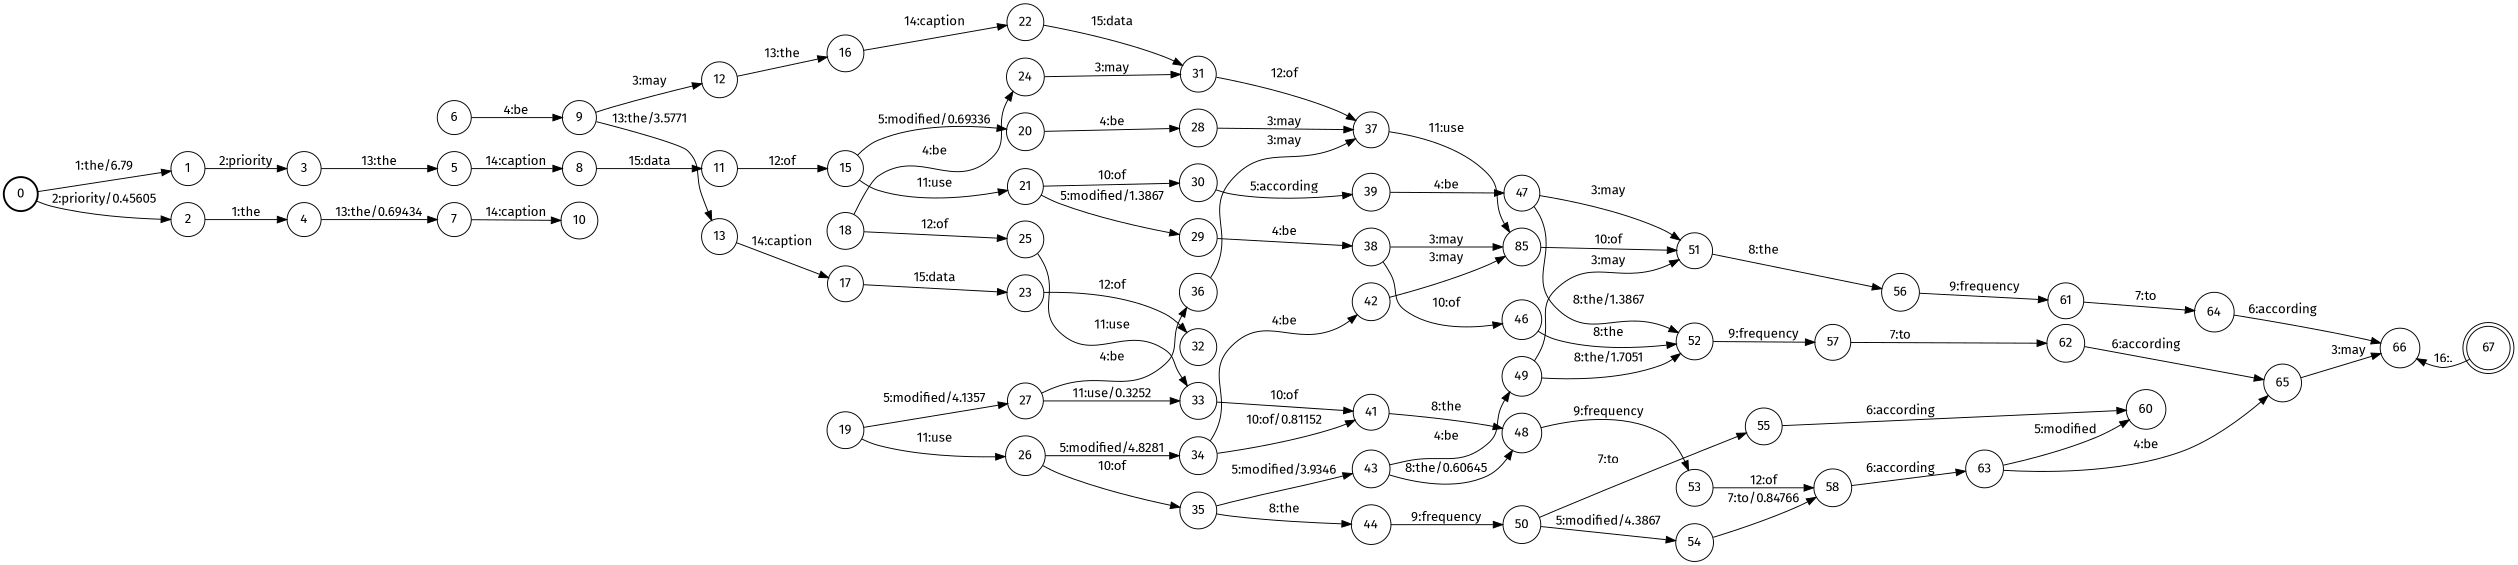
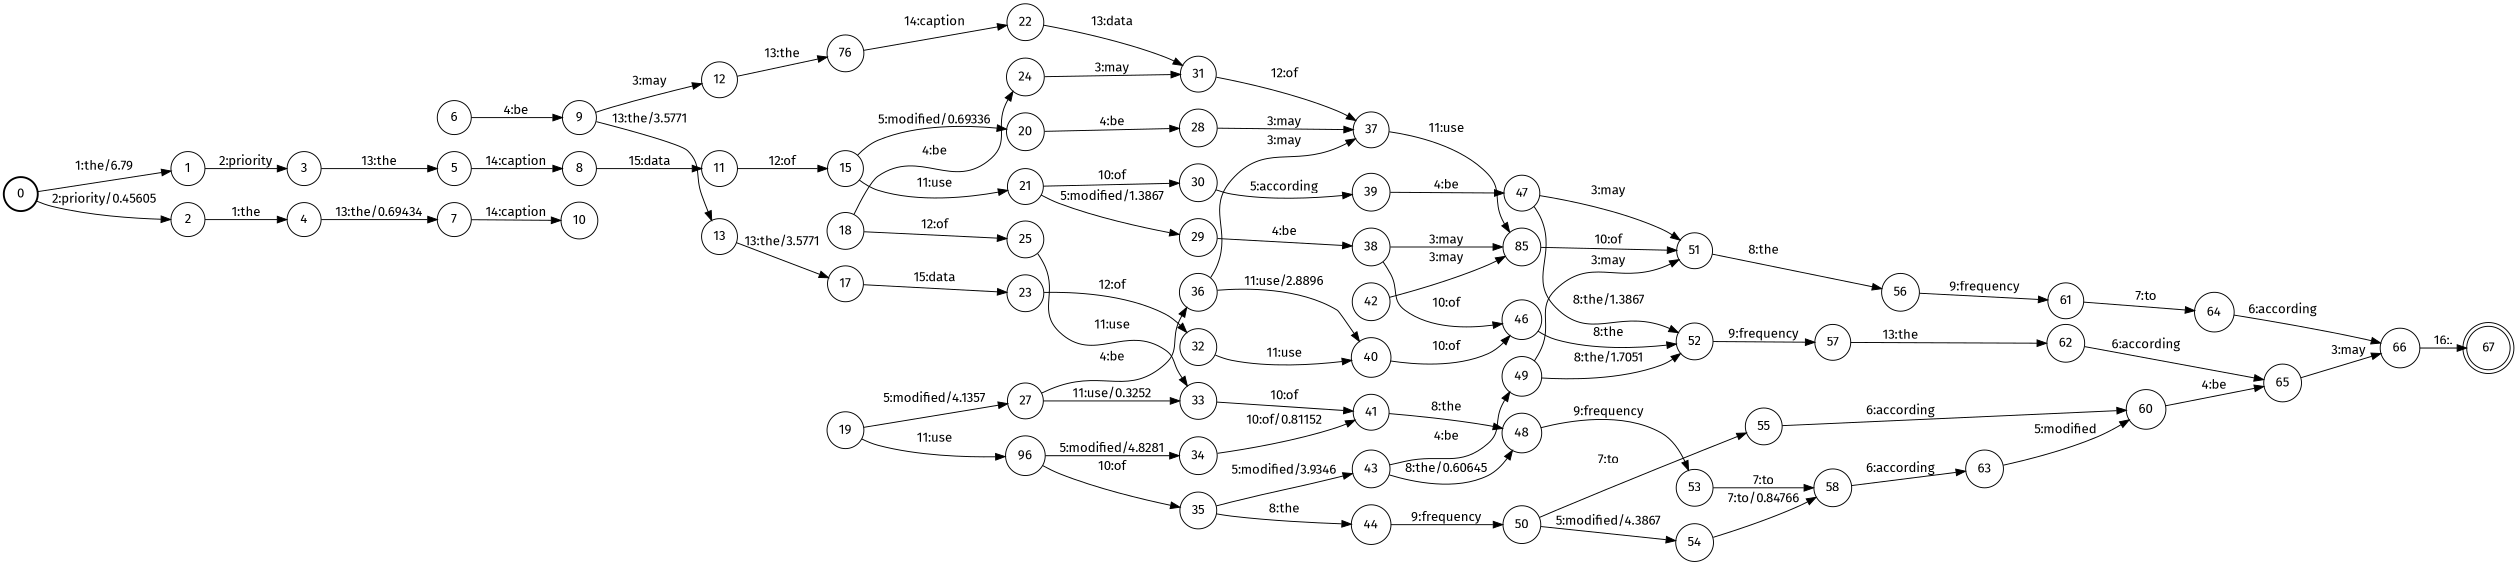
(1112, 22) -> (1112, 22)
(845, 53) -> (845, 53)
(782, 242) -> (782, 242)
(1901, 335) -> (1901, 335)
(1241, 338) -> none
none -> (1371, 357)
(2448, 367) -> (2438, 348)
(1025, 456) -> (1025, 456)
(2140, 463) -> (2210, 397)
(1764, 481) -> (1764, 481)
